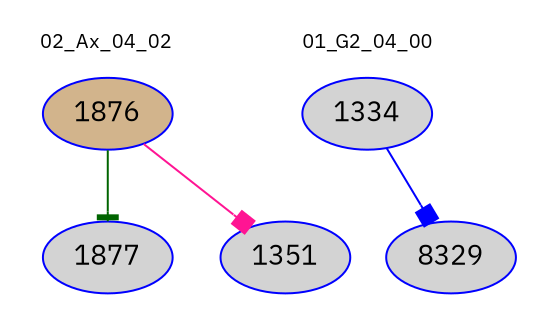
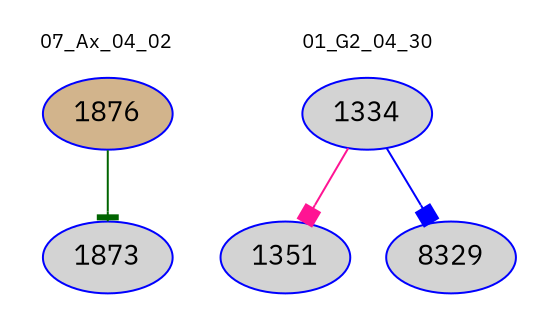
(107, 43) -> (107, 43)
(368, 43) -> (368, 43)
(177, 170) -> (332, 177)
(108, 257) -> (108, 257)
